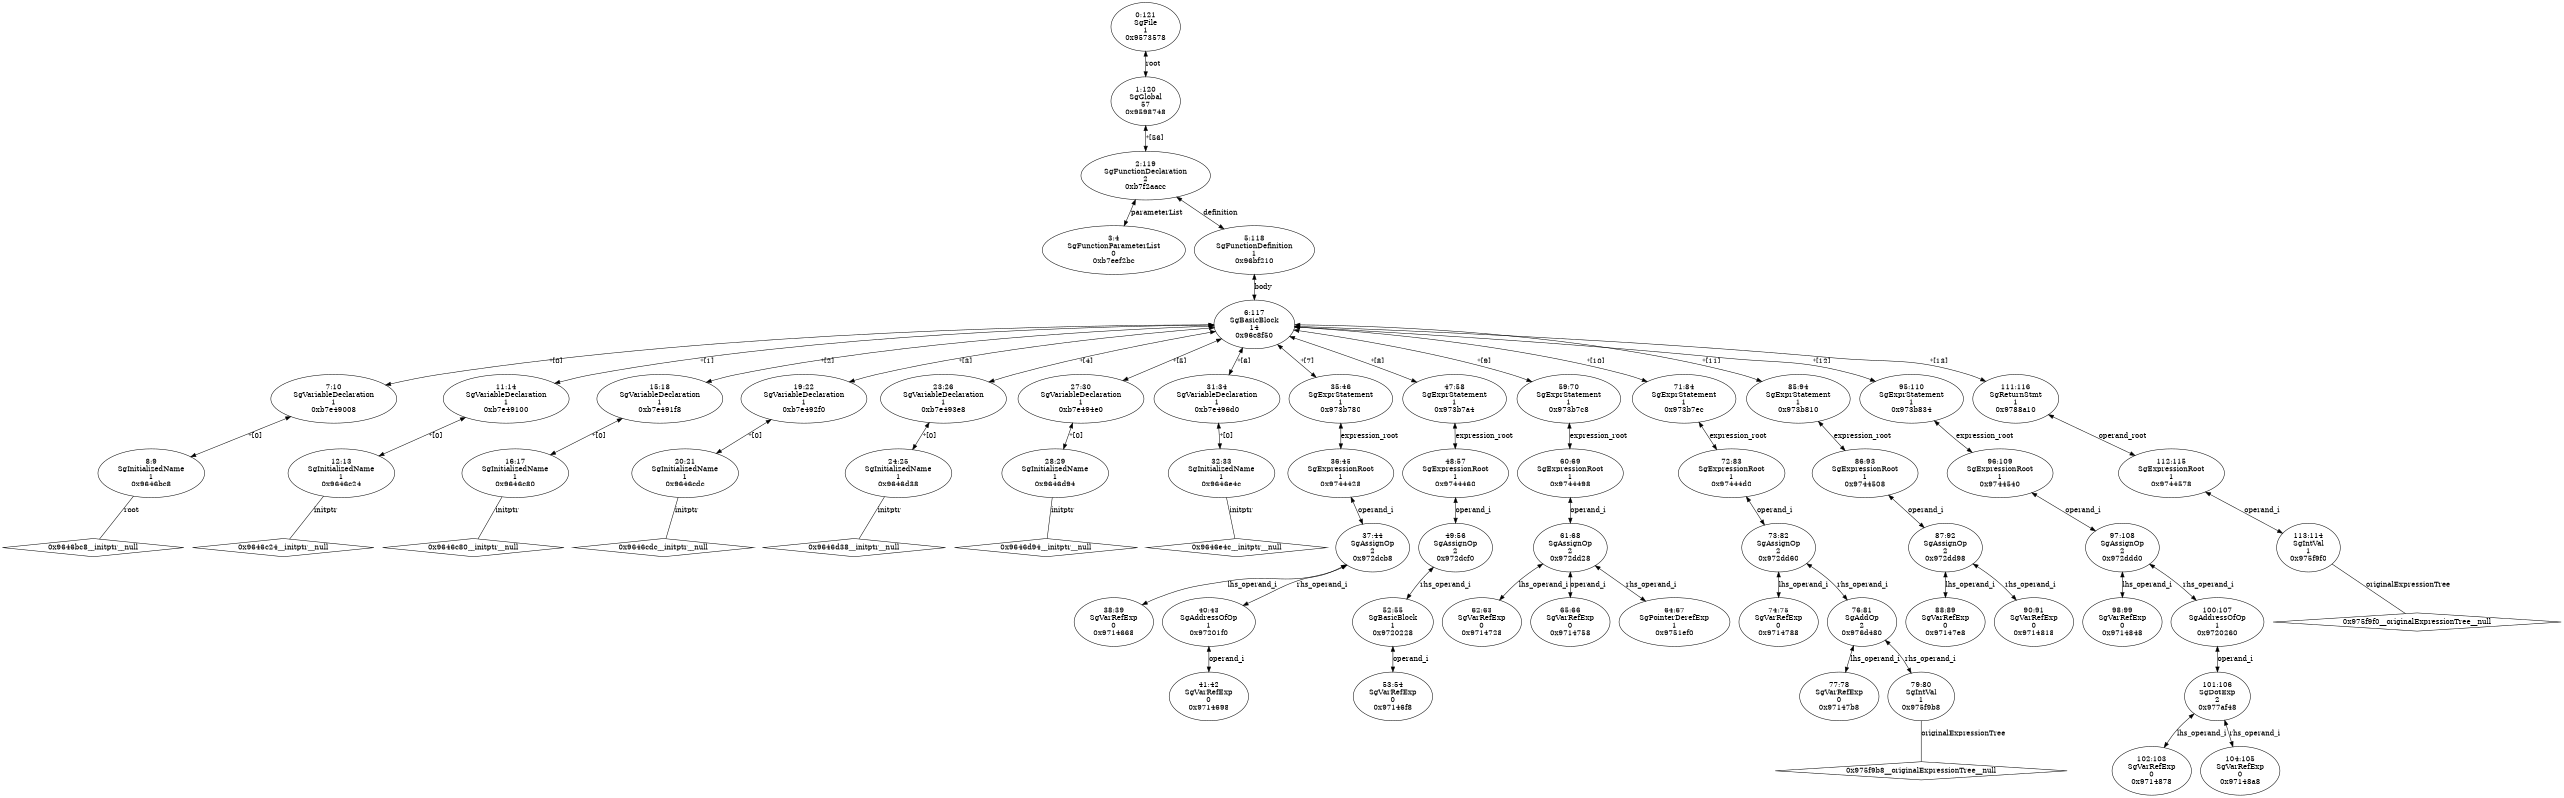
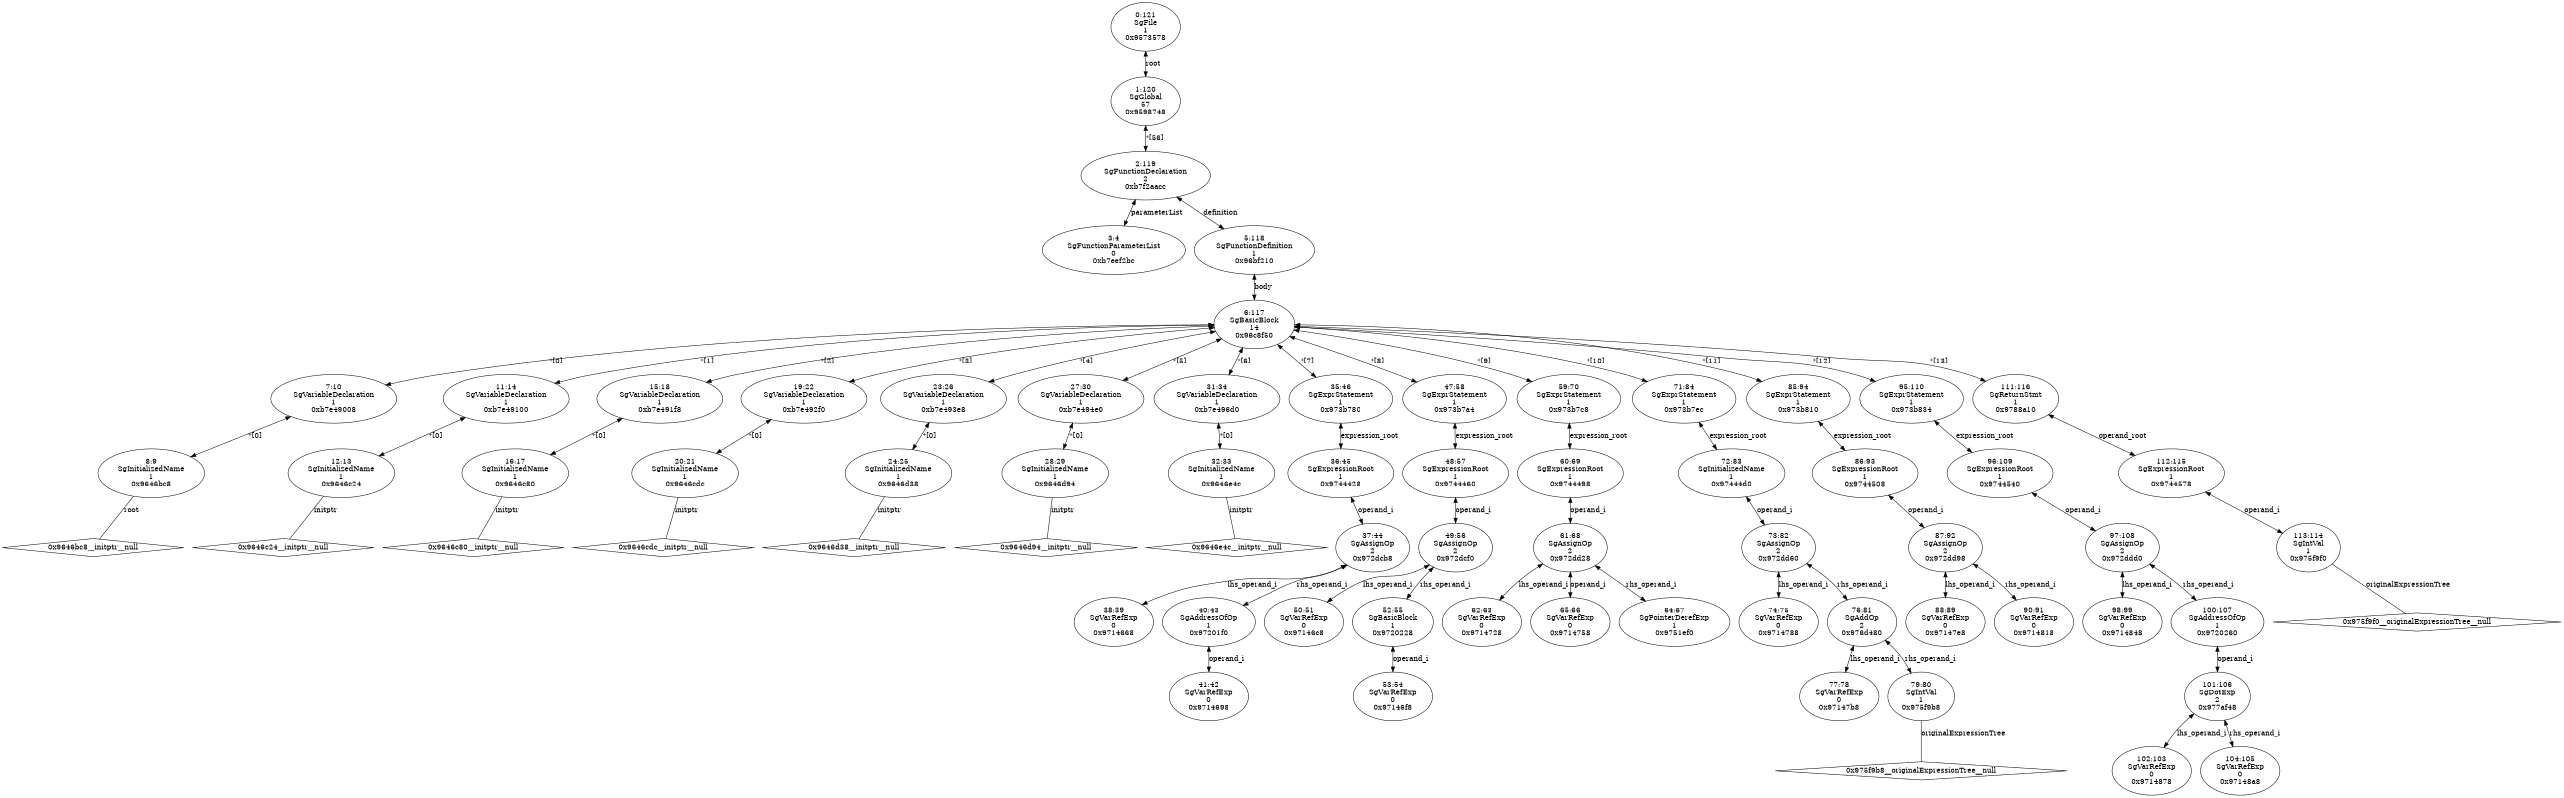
(1732, 473) -> (1732, 473)
none -> (1304, 622)
